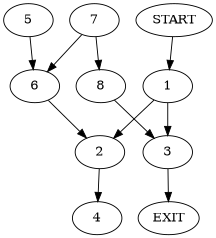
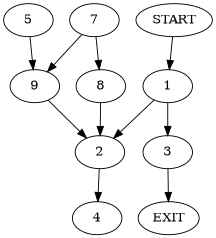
(35, 86) -> (35, 86)
(129, 114) -> (100, 115)
